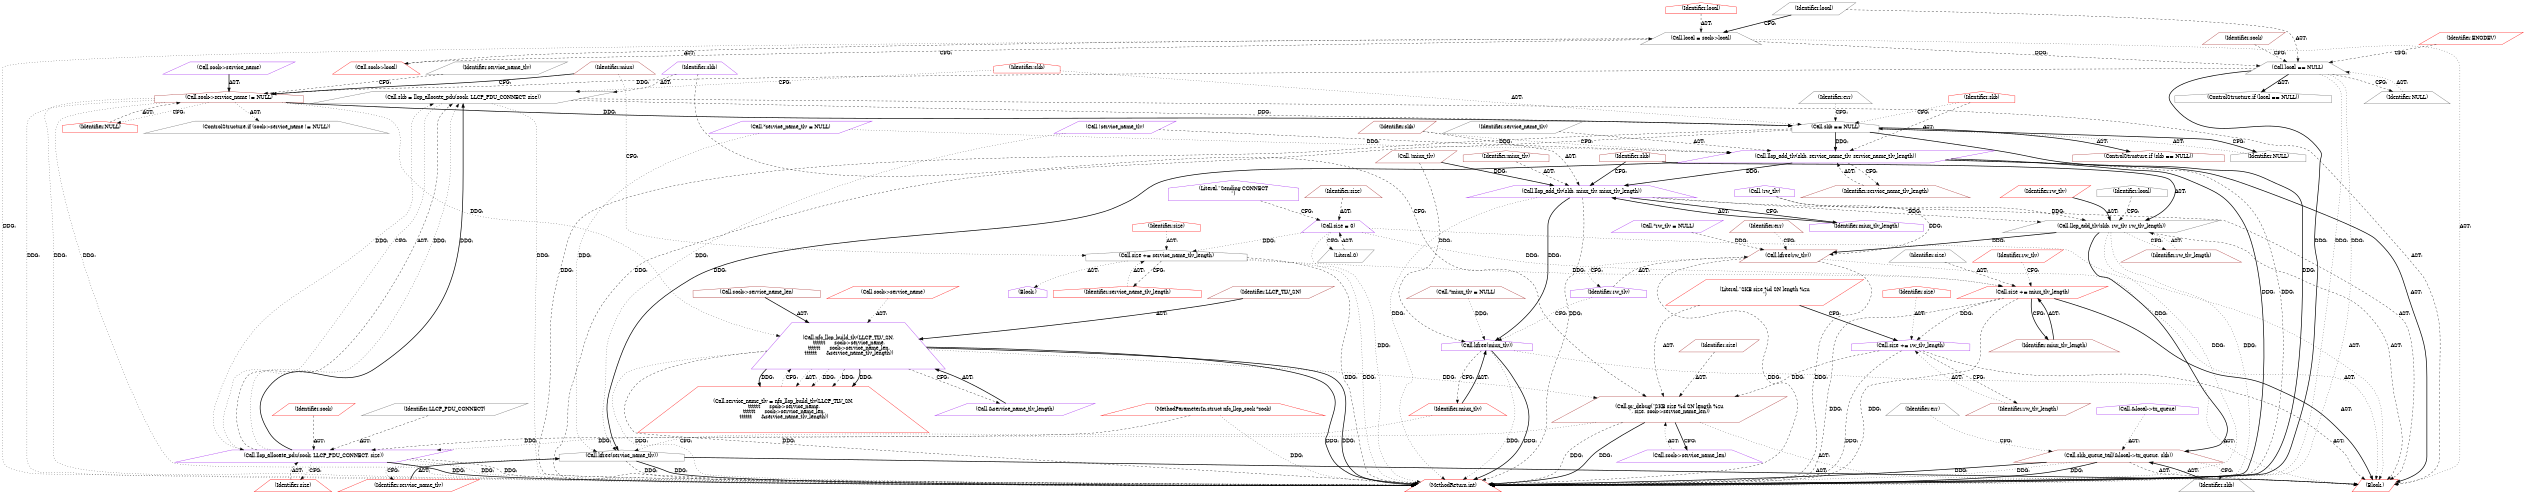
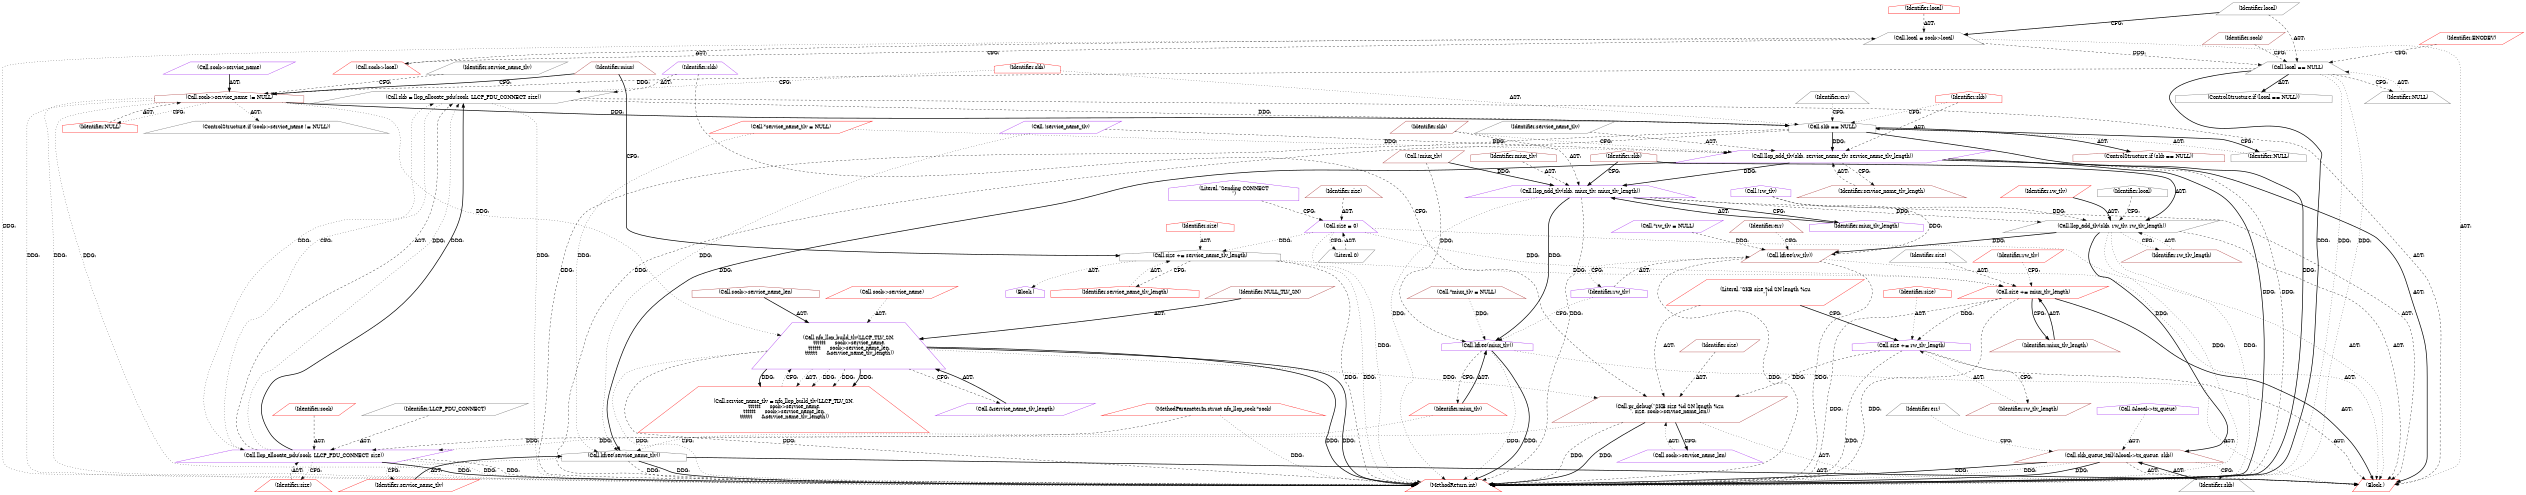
(790, 127) -> (791, 127)
(776, 248) -> (793, 249)
(1271, 292) -> (1270, 292)
